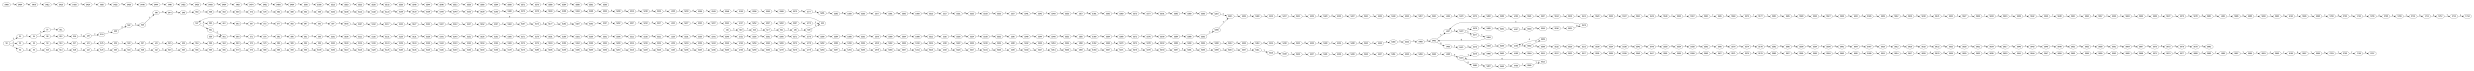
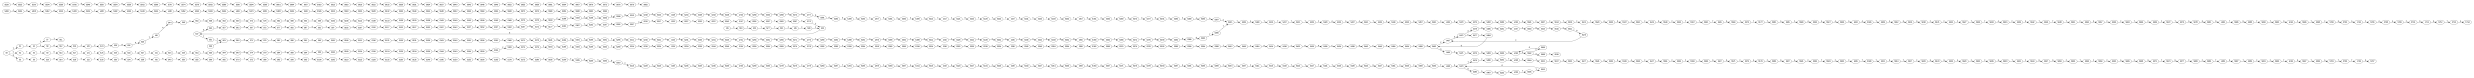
(1563, 47) -> none
